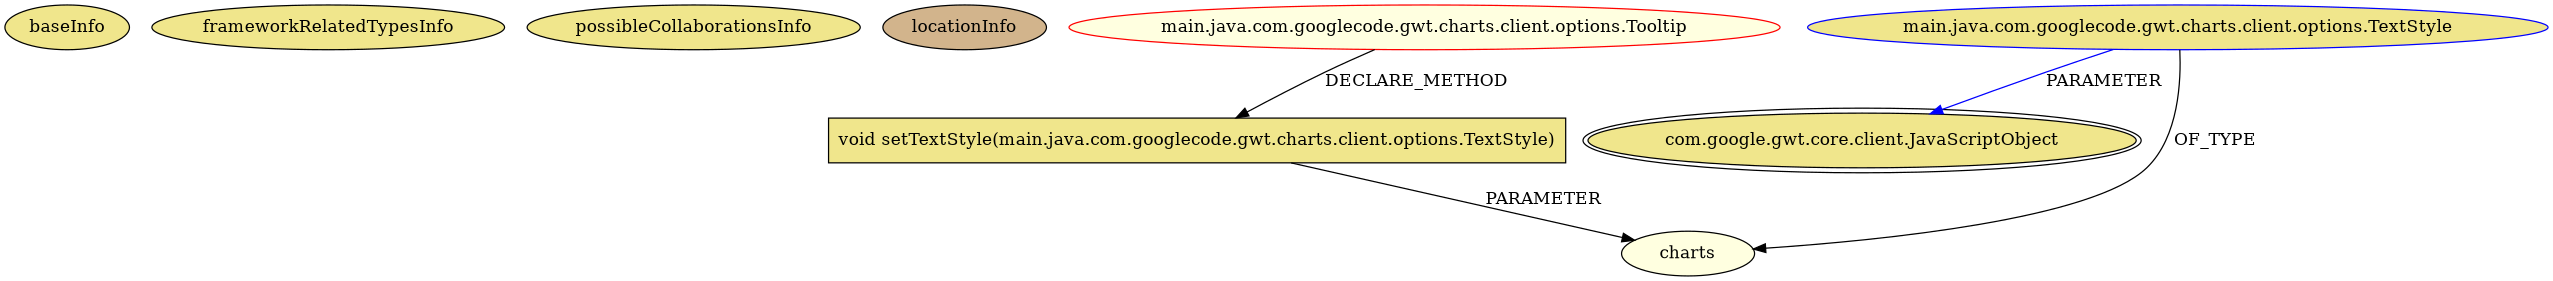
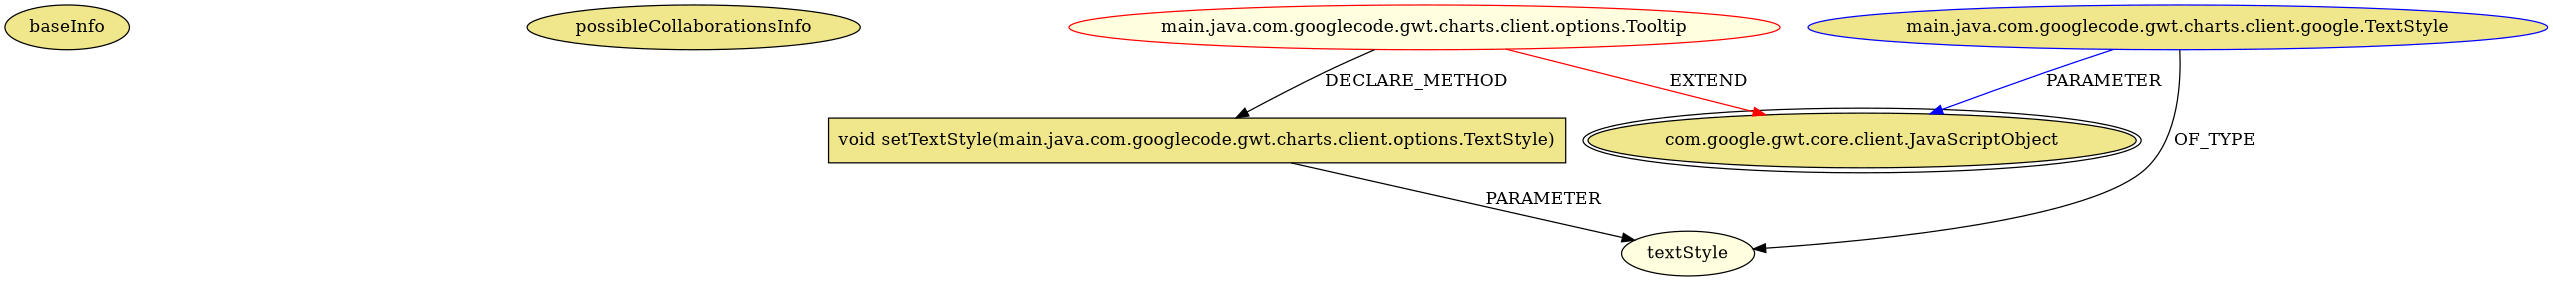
(328, 27) -> none
(965, 27) -> none
(2178, 27) -> (2178, 27)
none -> (1630, 80)
(1688, 254) -> (1688, 254)
